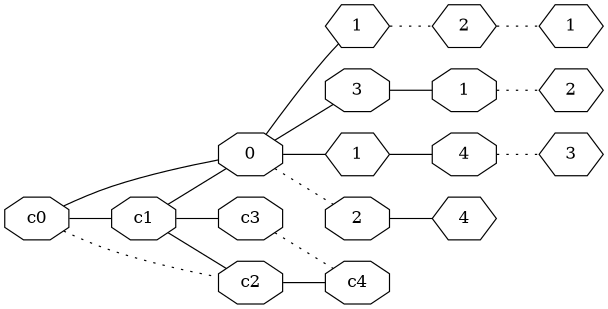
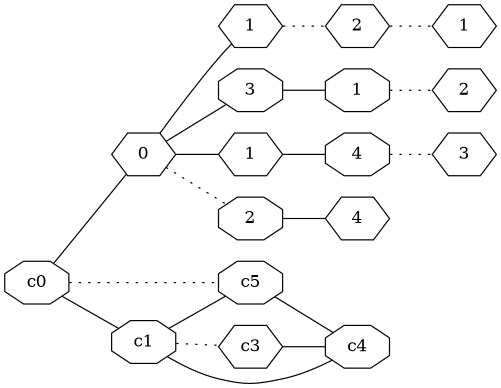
(251, 154) -> (144, 154)
(197, 186) -> (249, 383)
(197, 218) -> (198, 344)
(251, 218) -> (251, 347)
(304, 251) -> (304, 347)
(251, 283) -> (251, 283)
